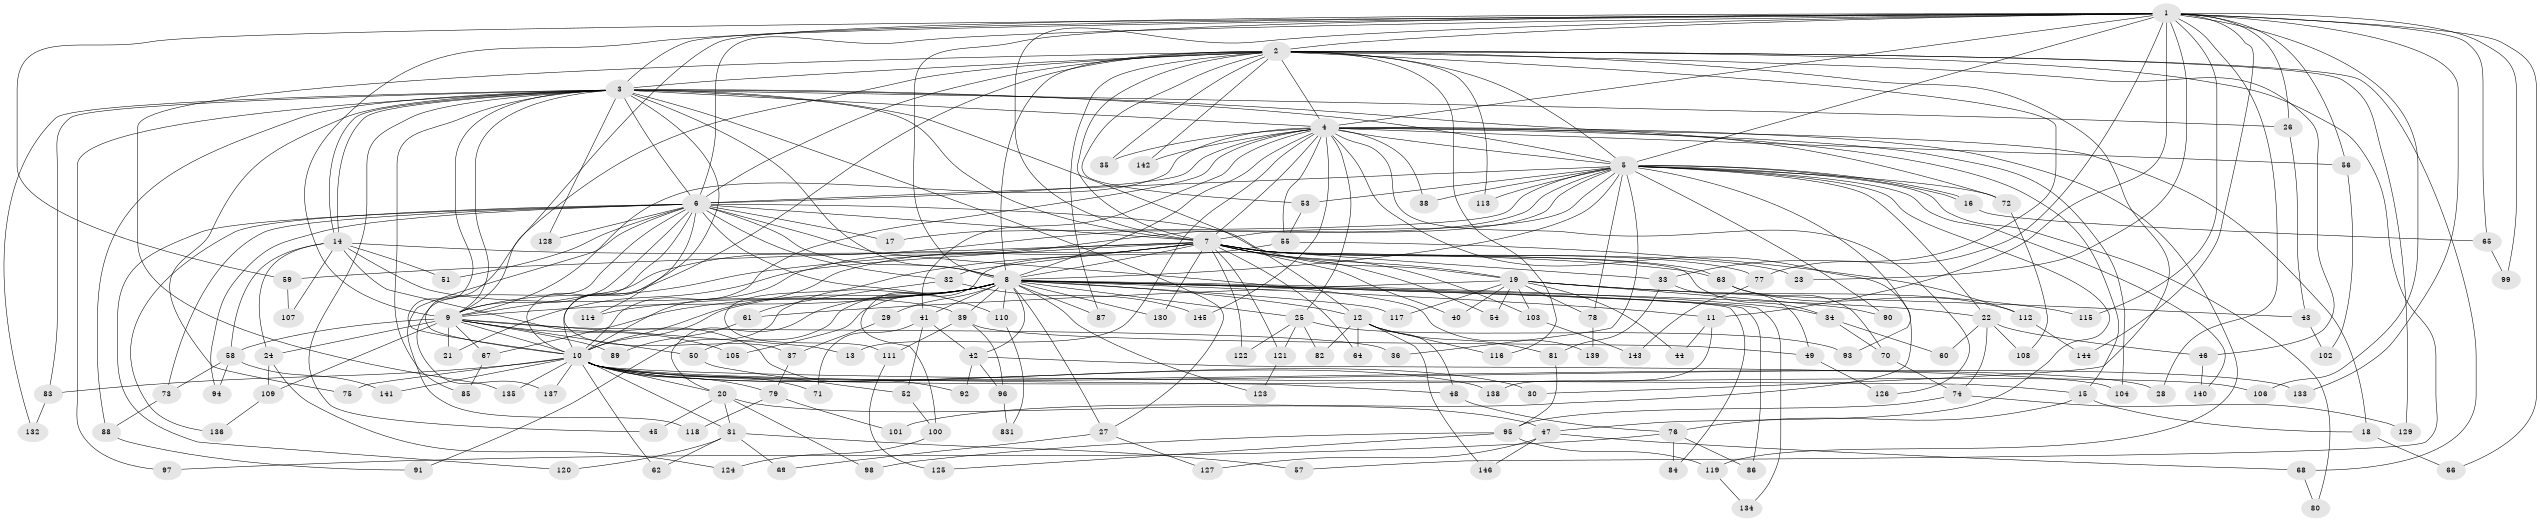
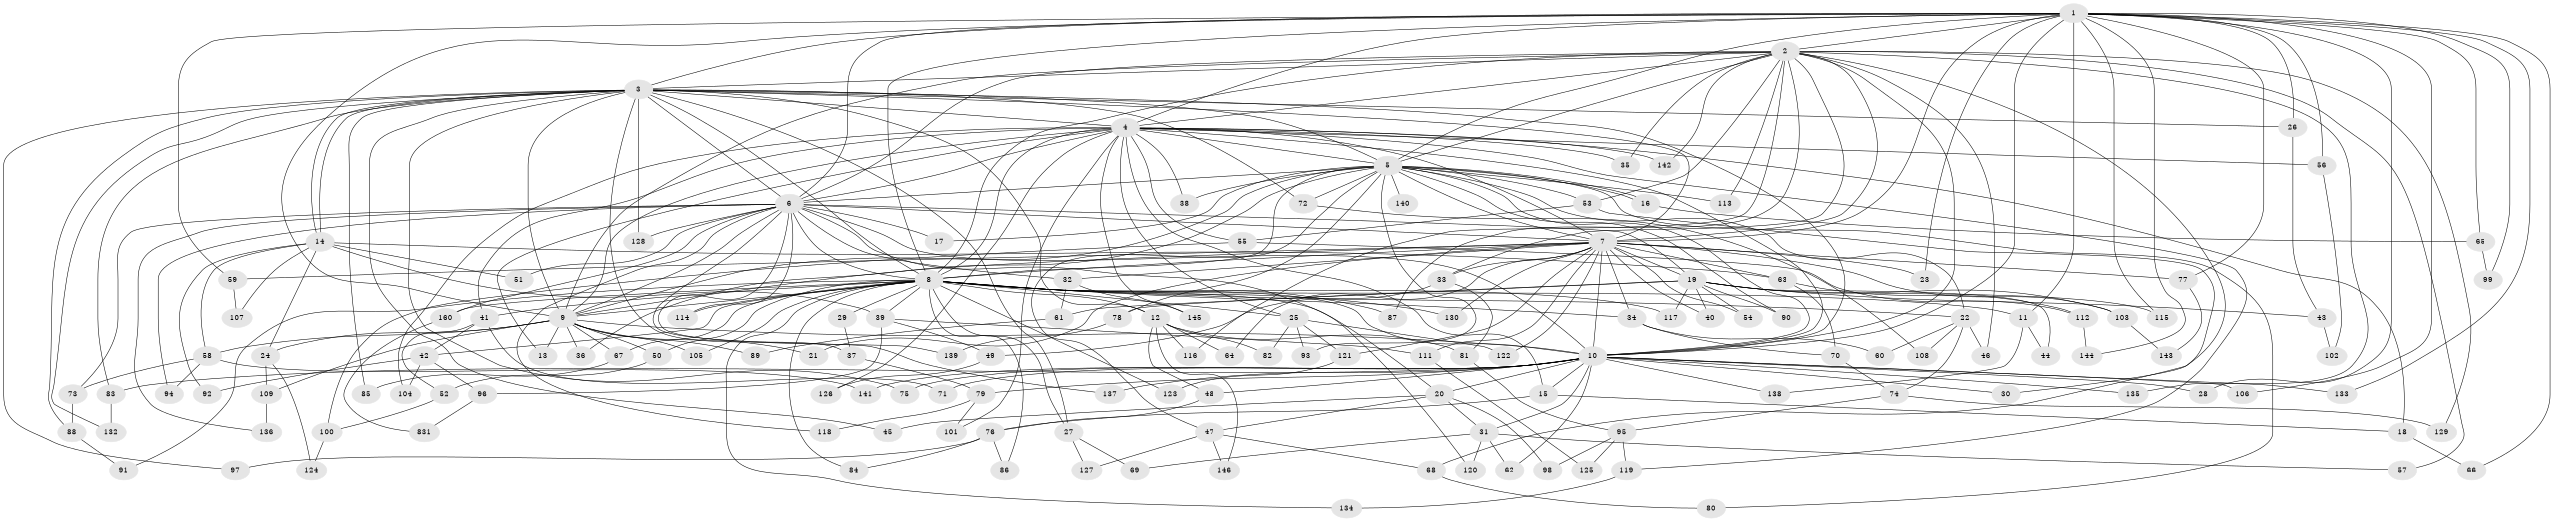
(2372, 90) -> (2210, 320)
(1002, 318) -> (446, 318)
(2202, 374) -> none
